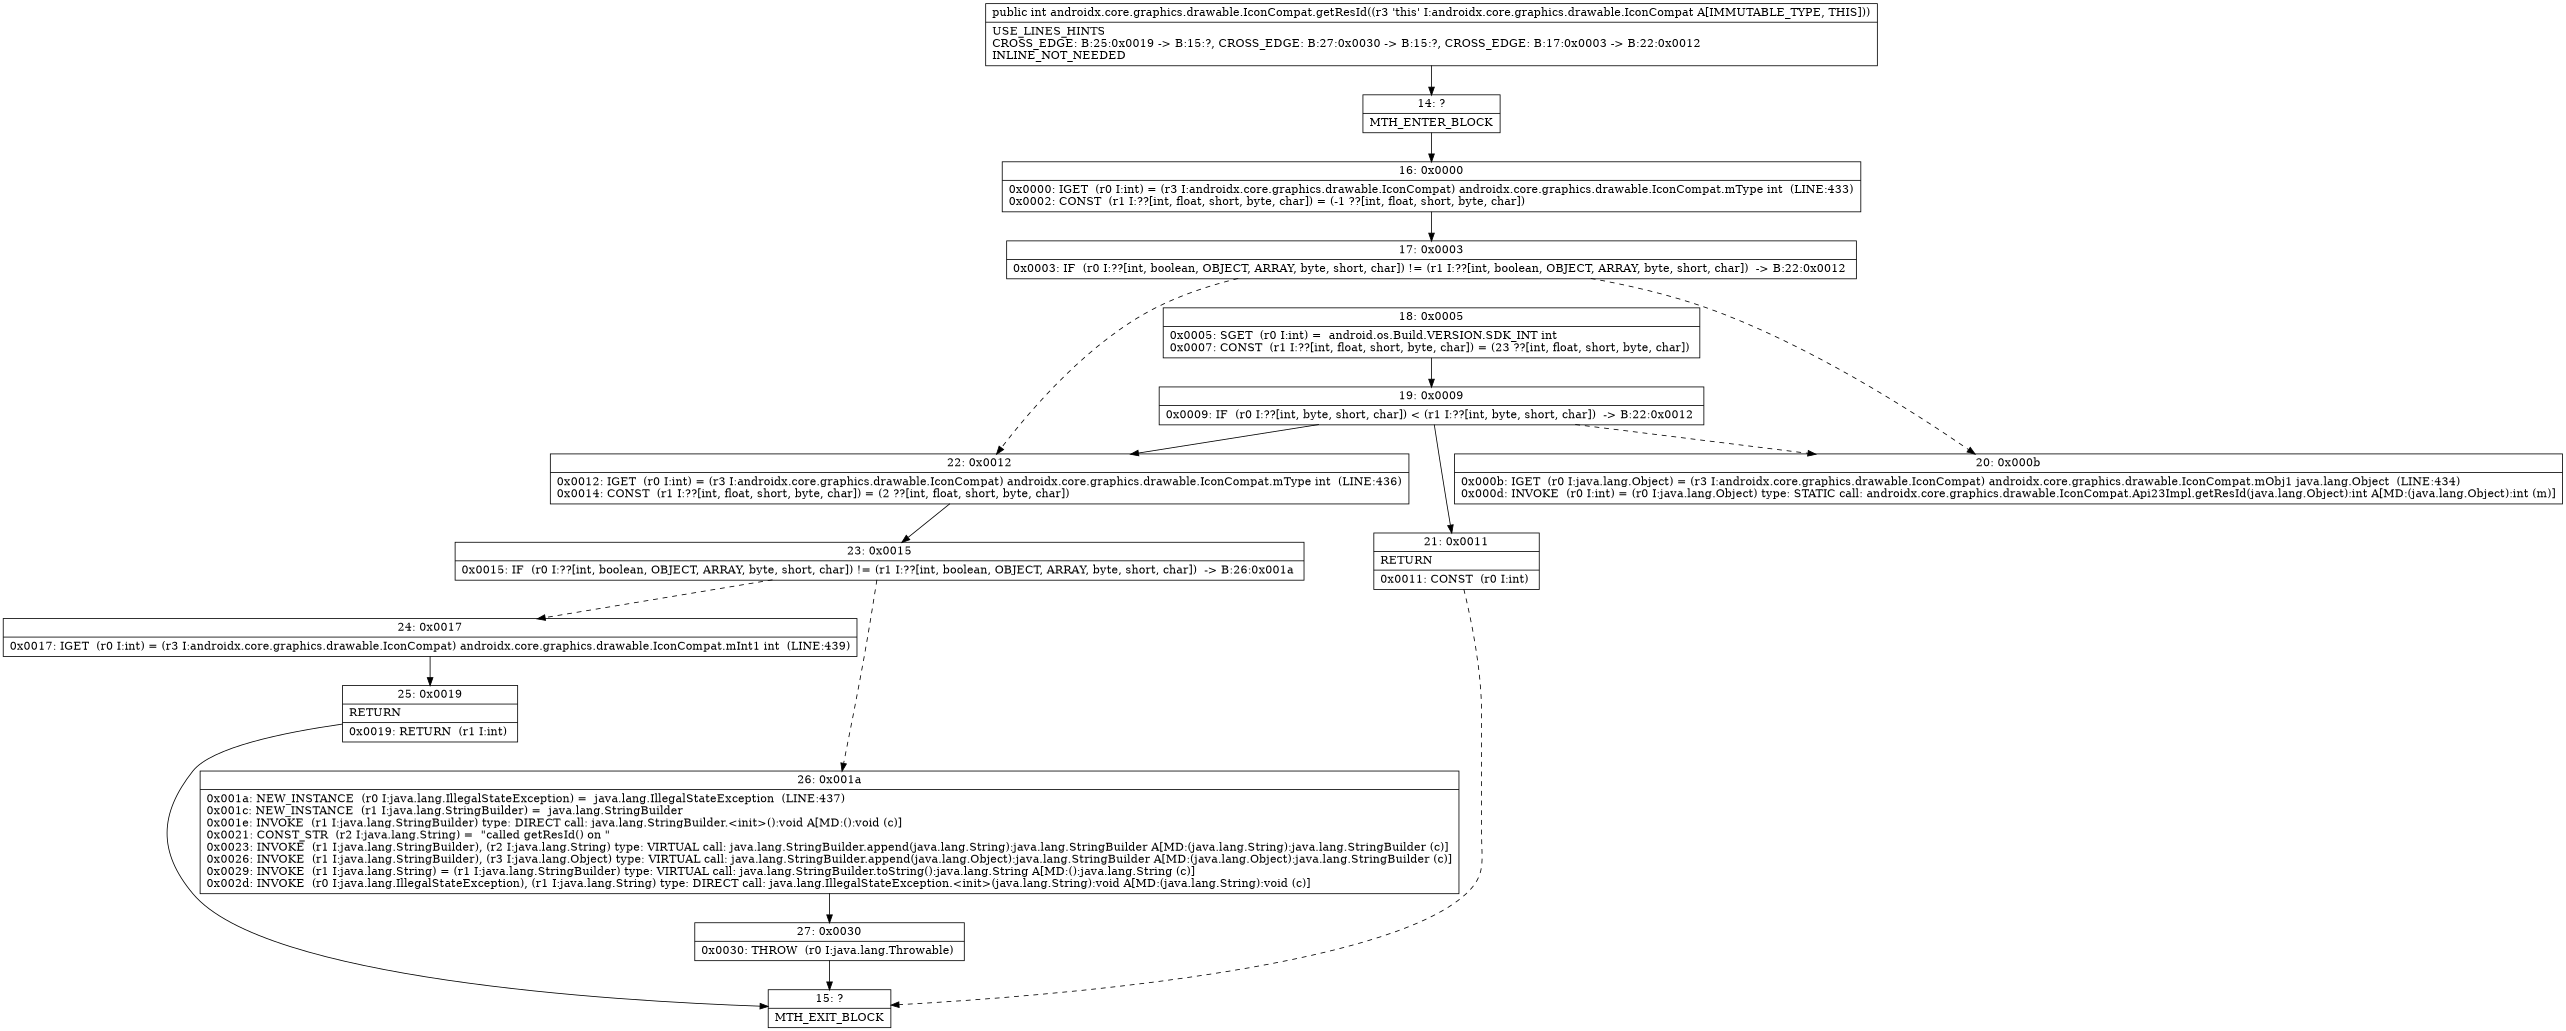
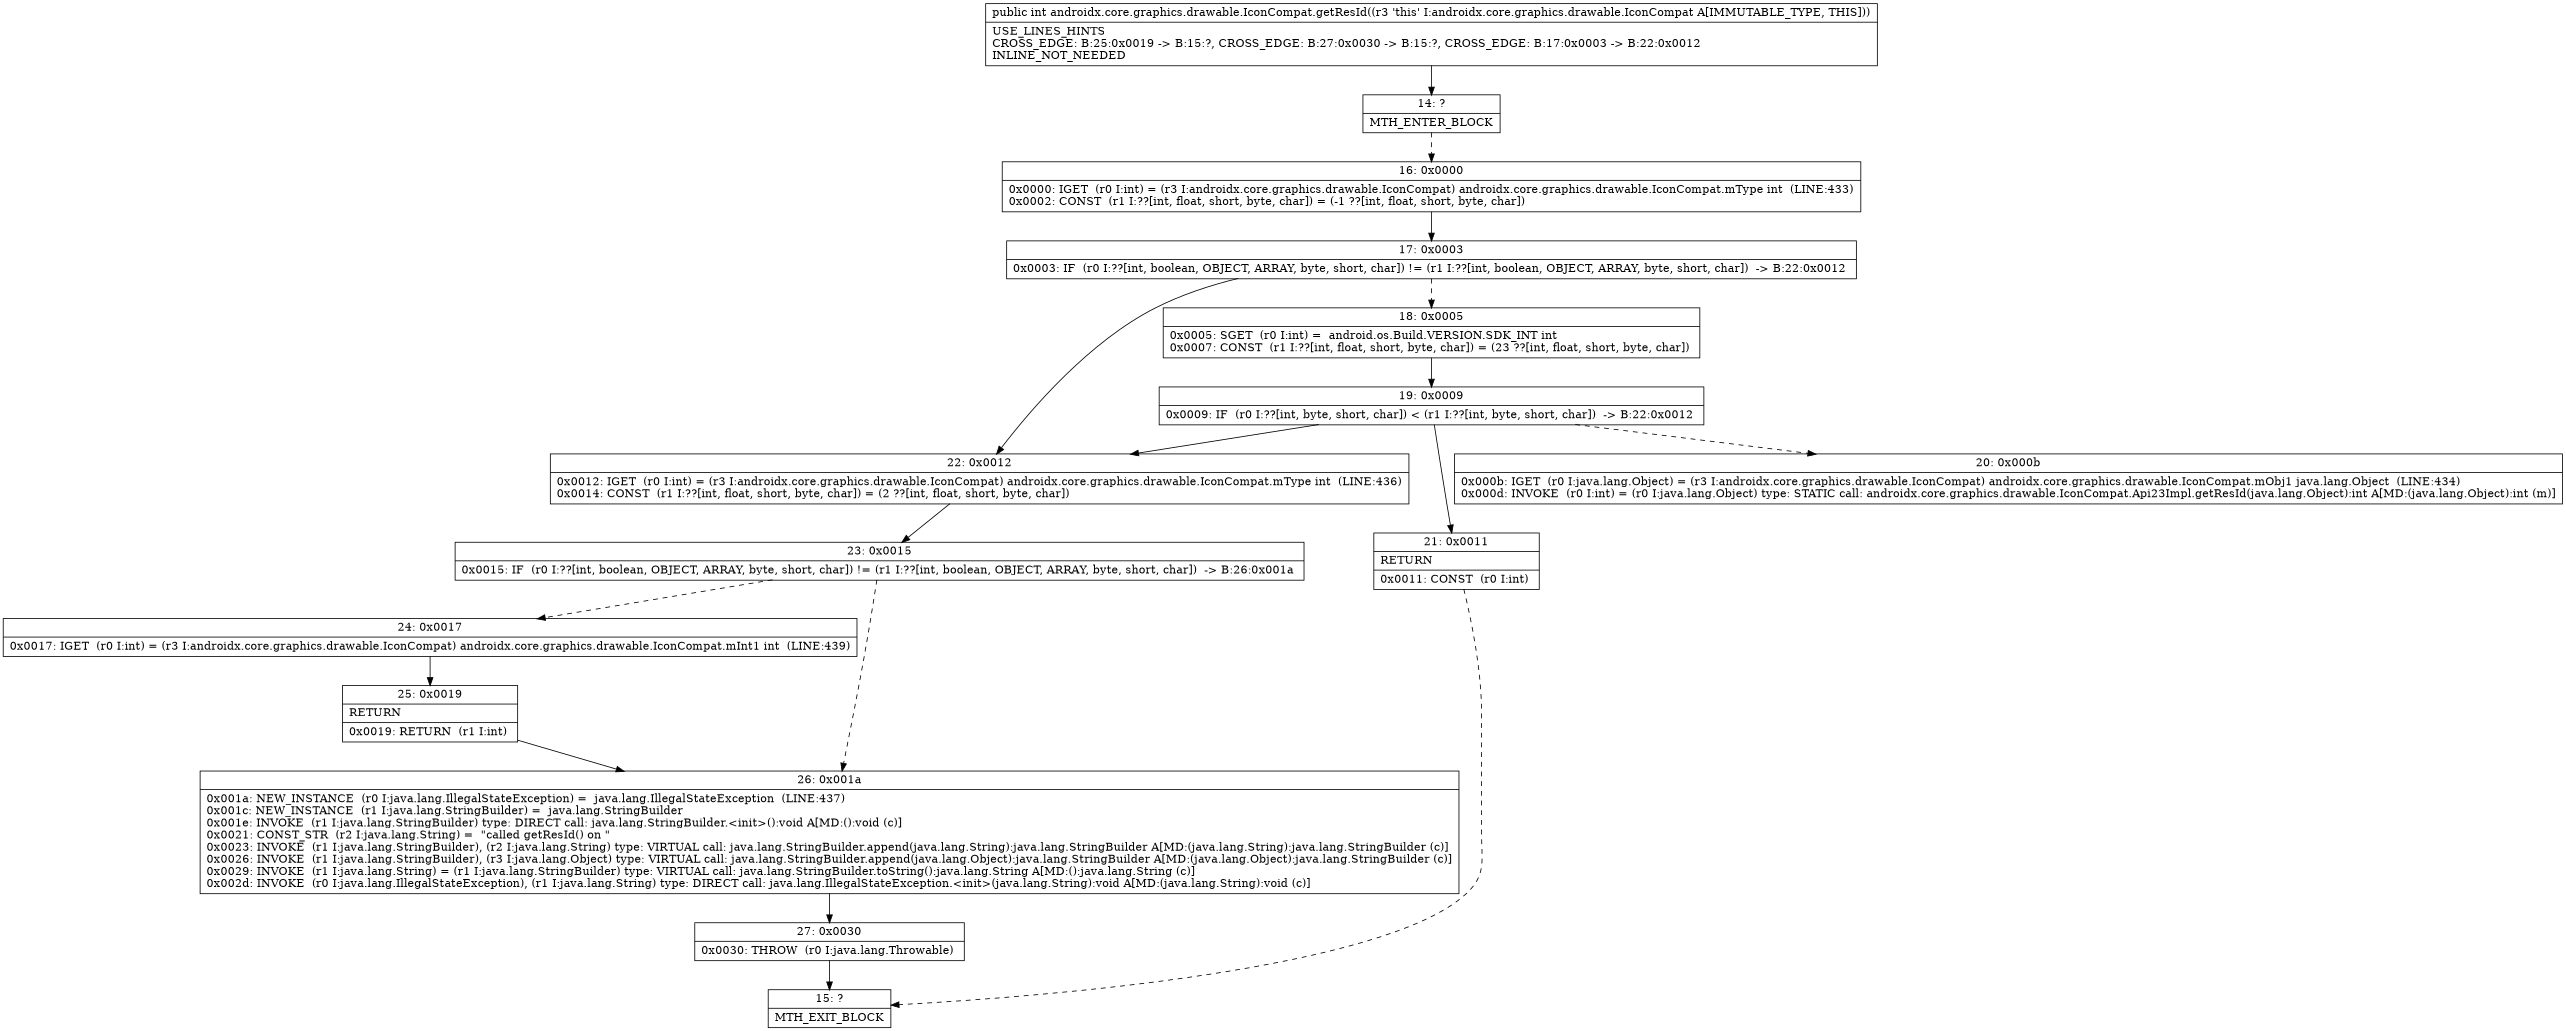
(1432, 143) -> (1432, 143)
(1105, 341) -> (1105, 341)
(1789, 343) -> (1432, 289)
(323, 955) -> (567, 755)
